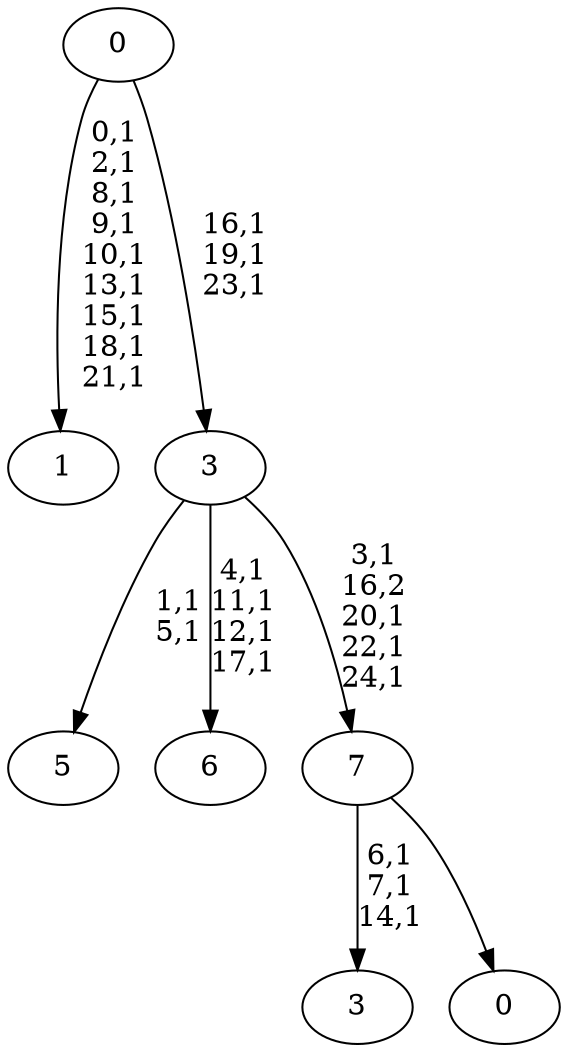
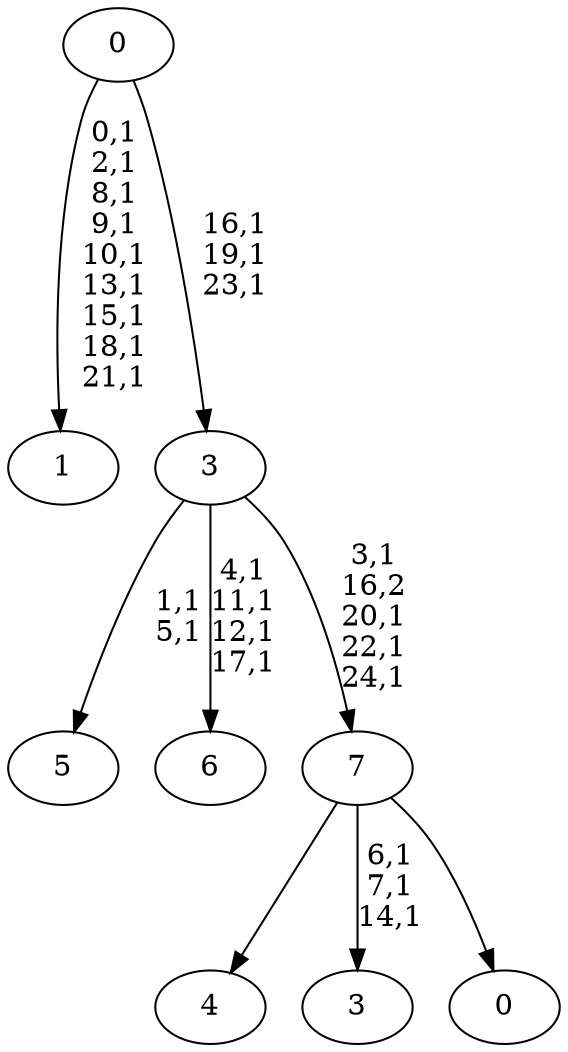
none -> (210, 1007)
